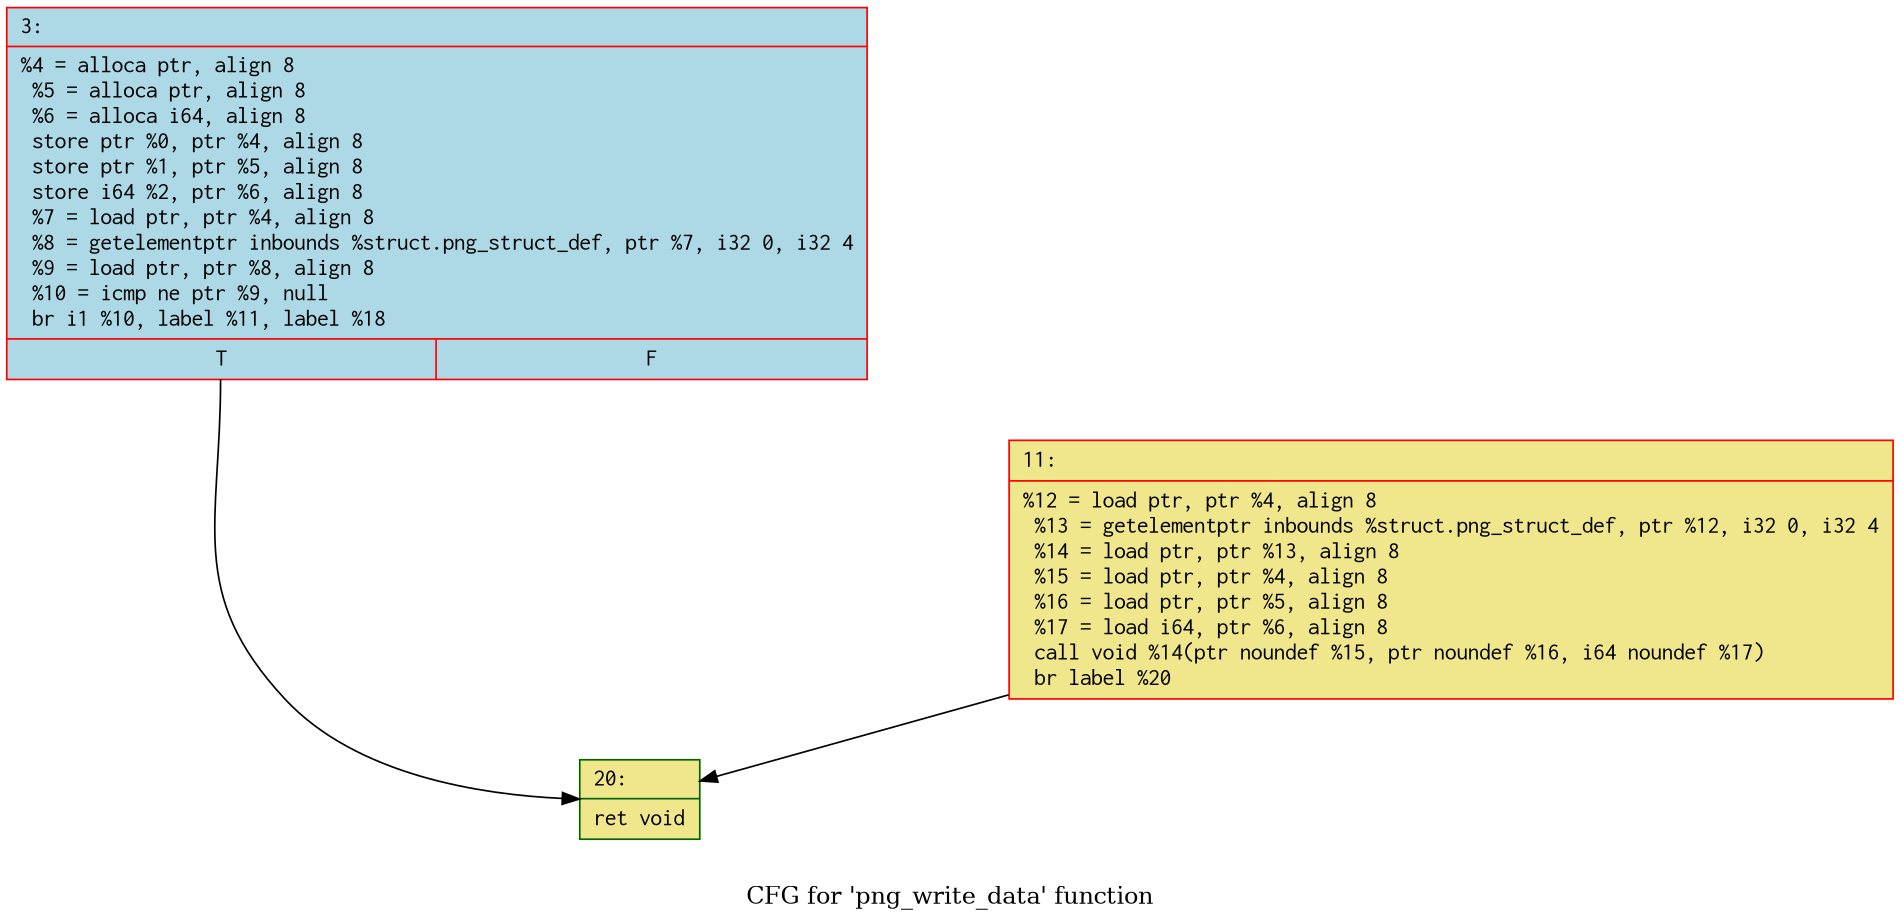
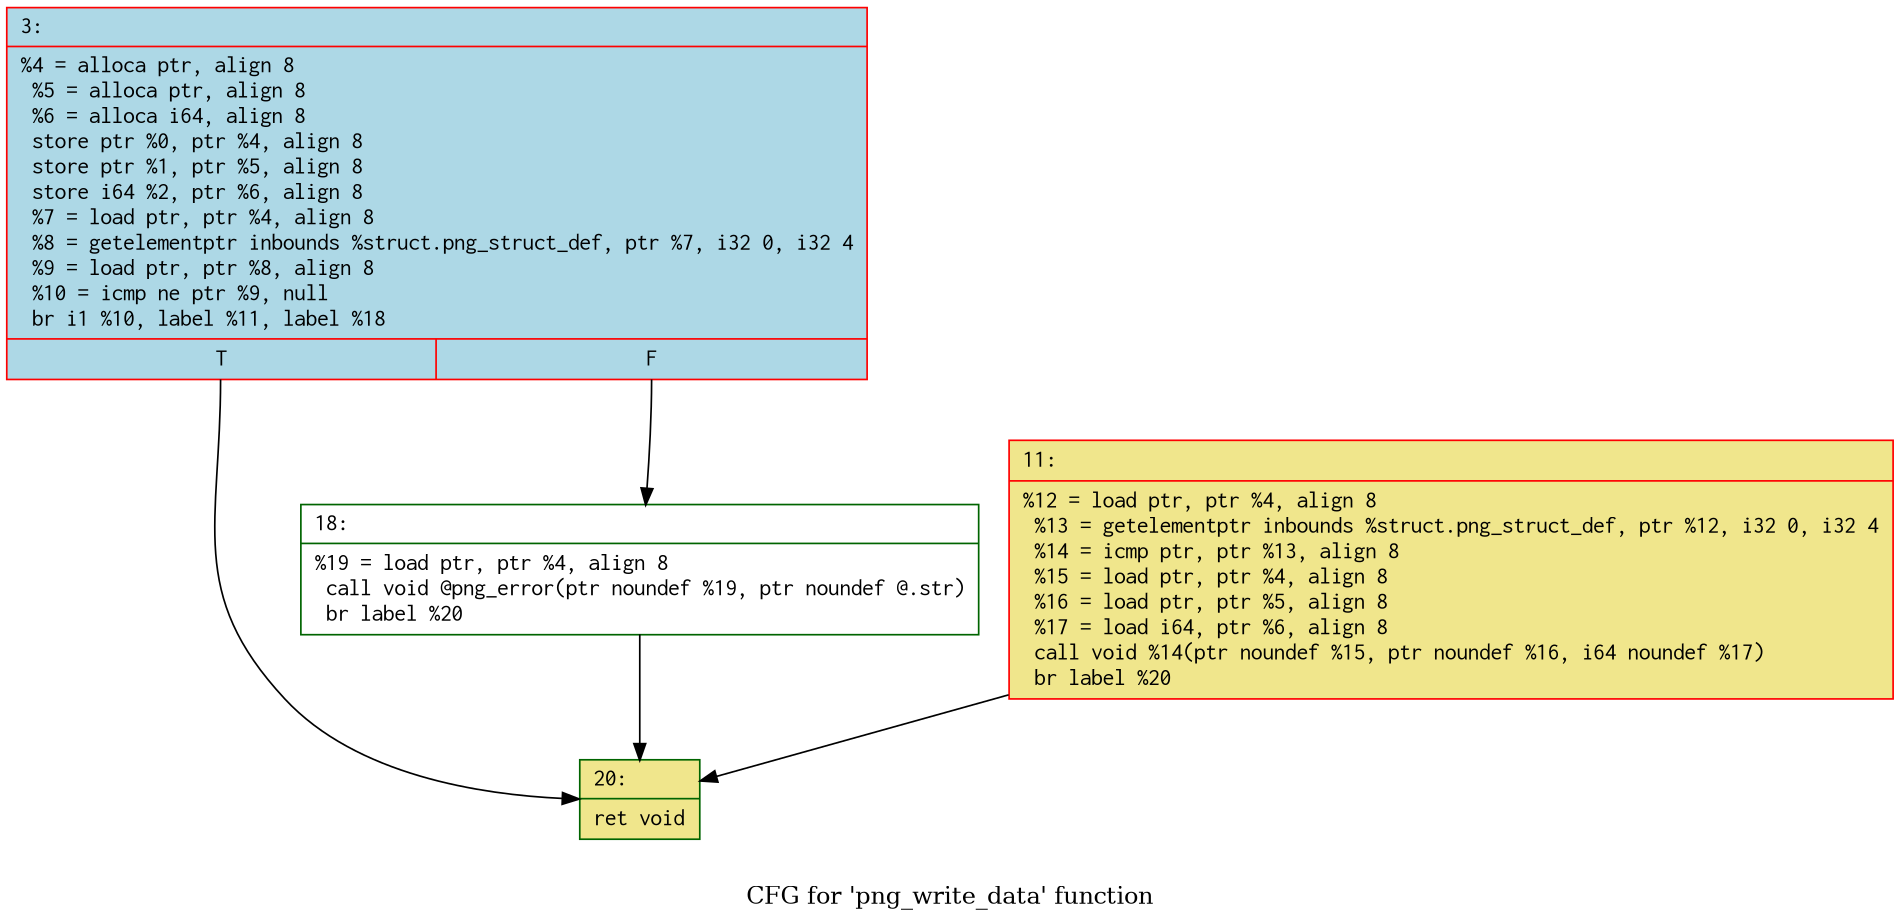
(1211, 551) -> (1211, 551)
none -> (640, 570)
